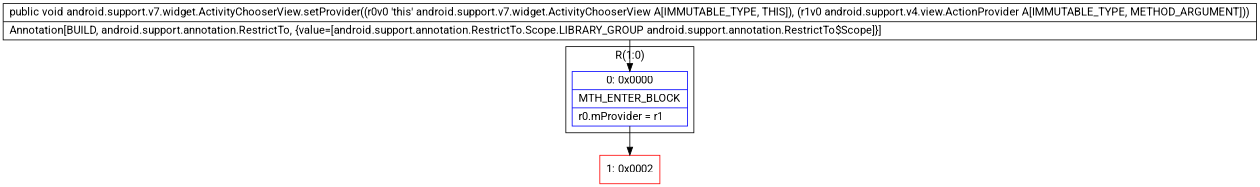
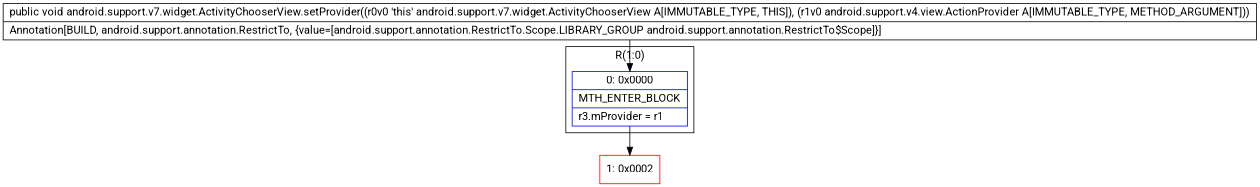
(621, 117) -> (621, 117)
